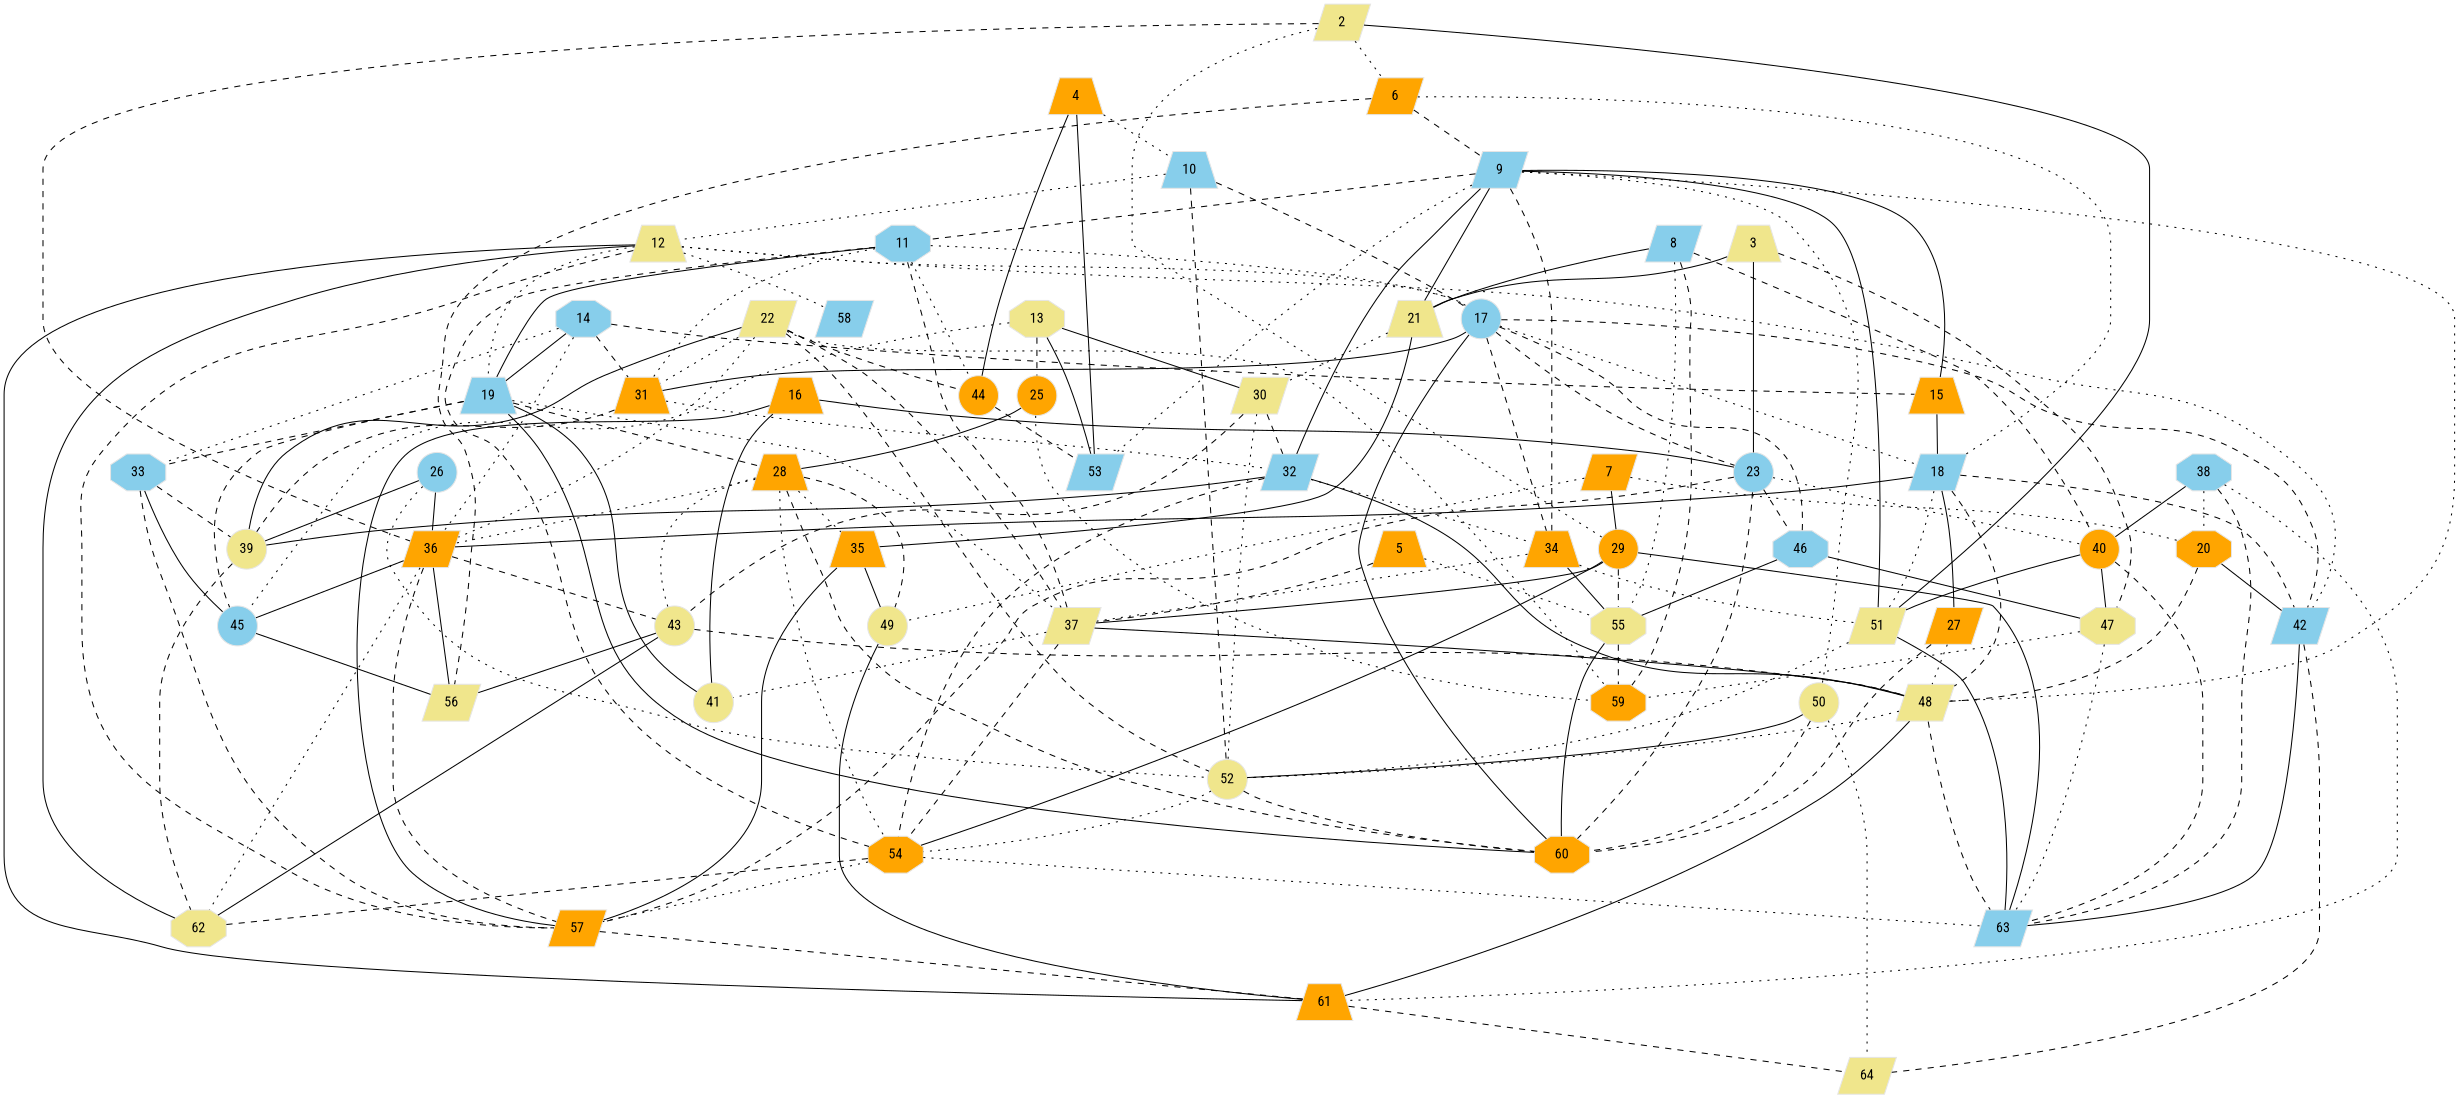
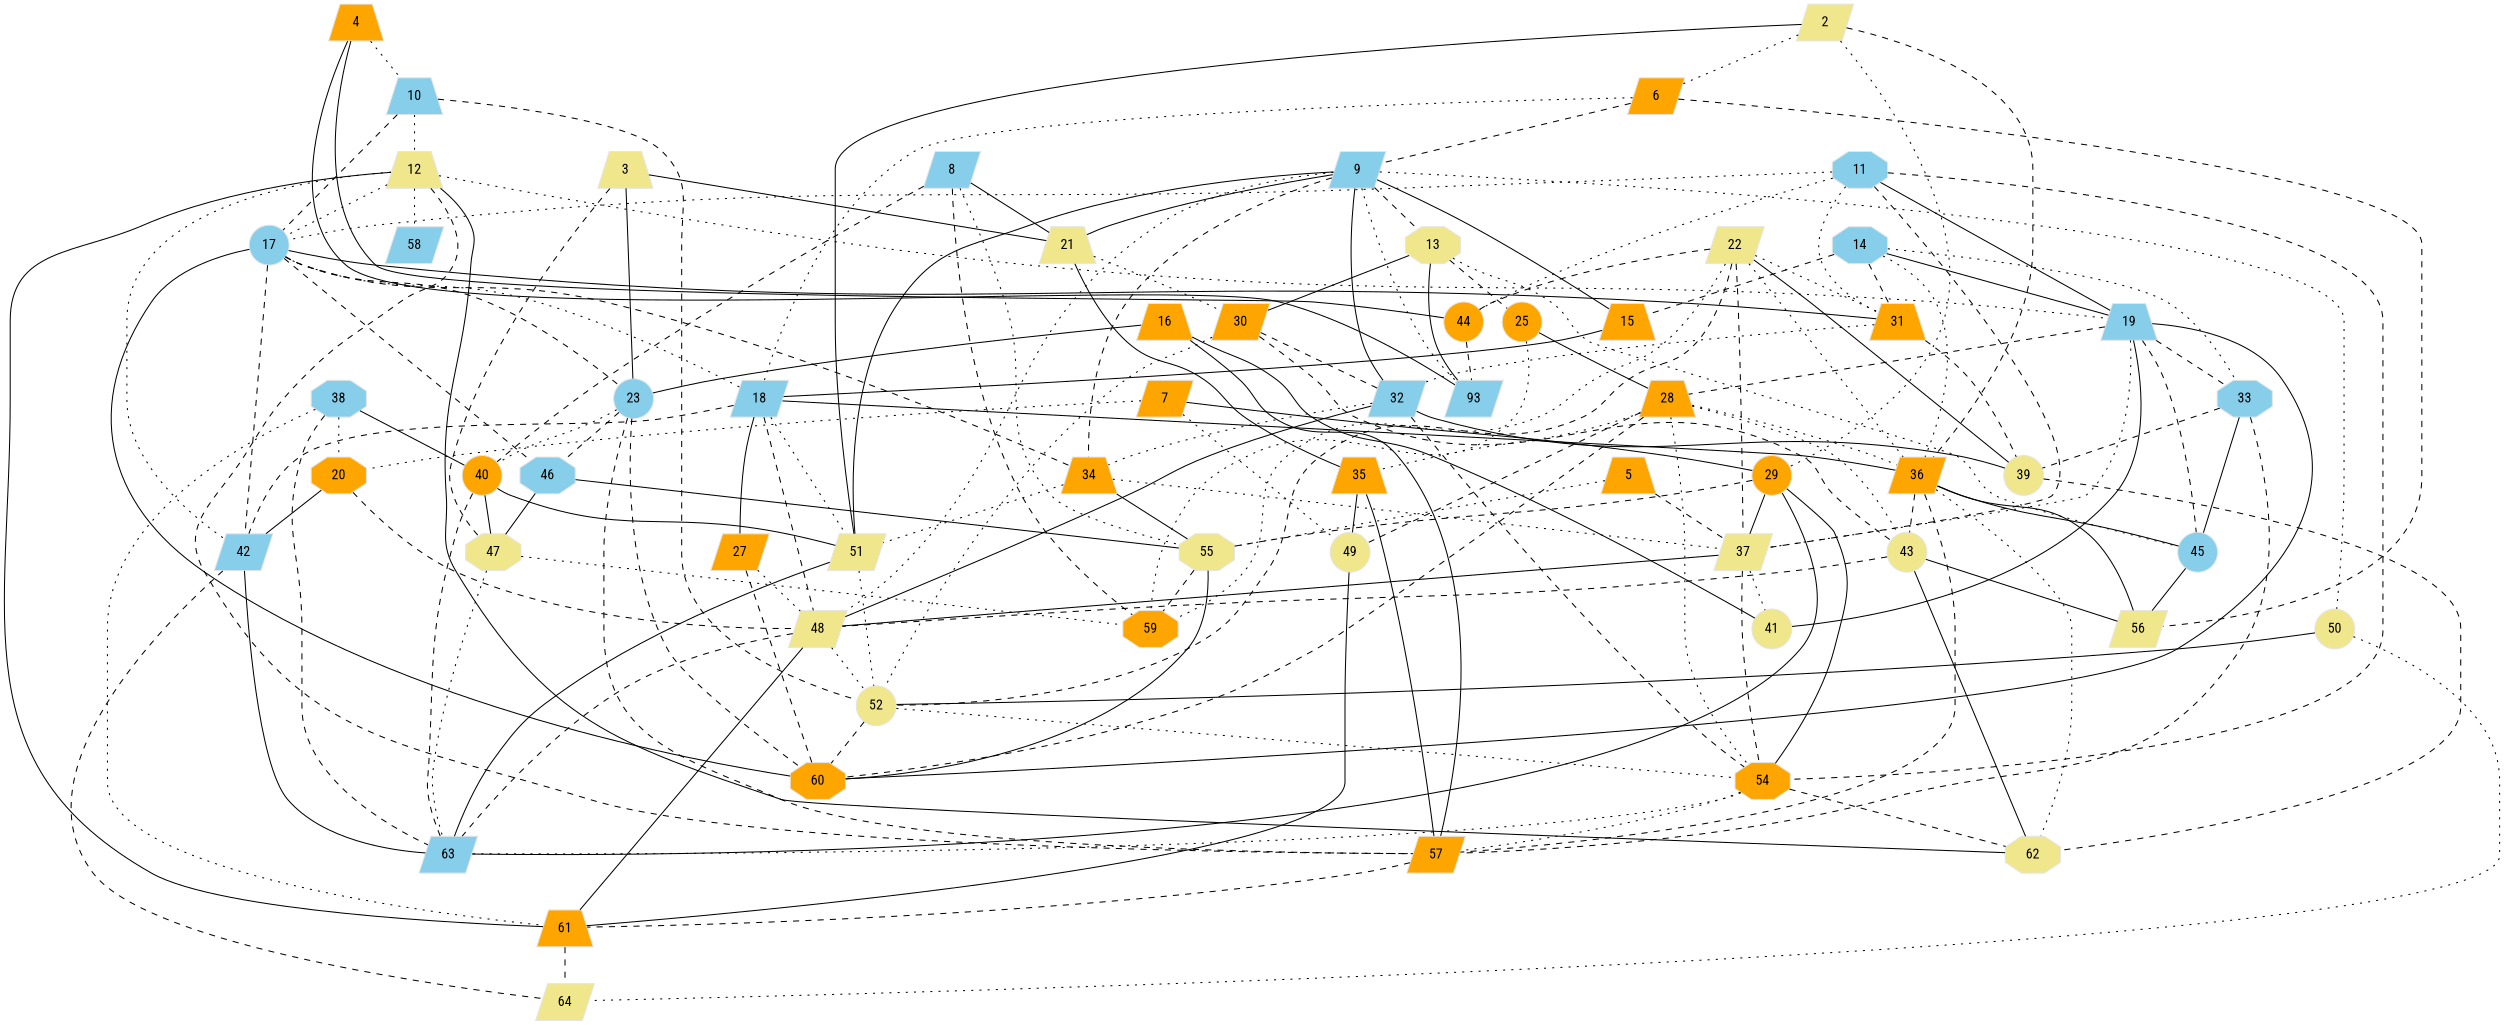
(1203, 207) -> (1396, 208)
(1260, 396) -> (1241, 322)
(437, 472) -> none
(1095, 472) -> (1474, 399)
(1719, 815) -> none
